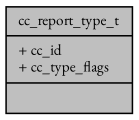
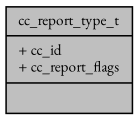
(64, 67) -> (69, 67)
